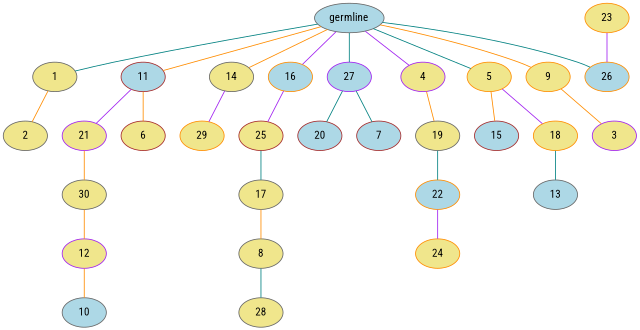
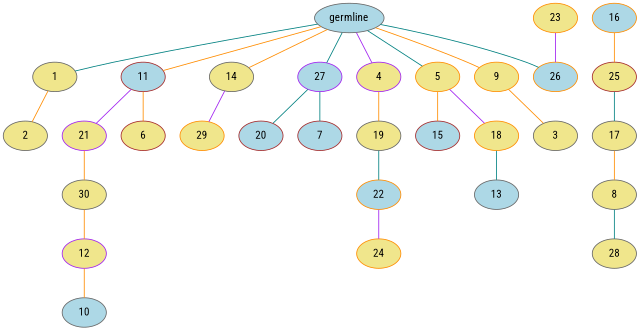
(319, 48) -> none
(276, 106) -> (614, 48)
(614, 136) -> (555, 136)
